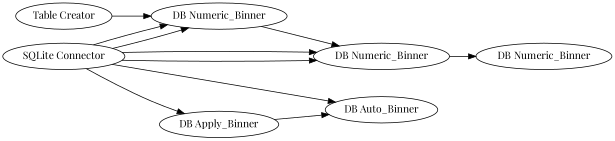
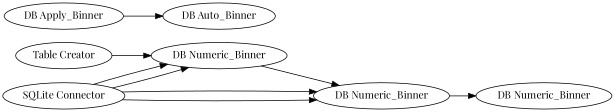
(220, 83) -> none
(131, 92) -> none
